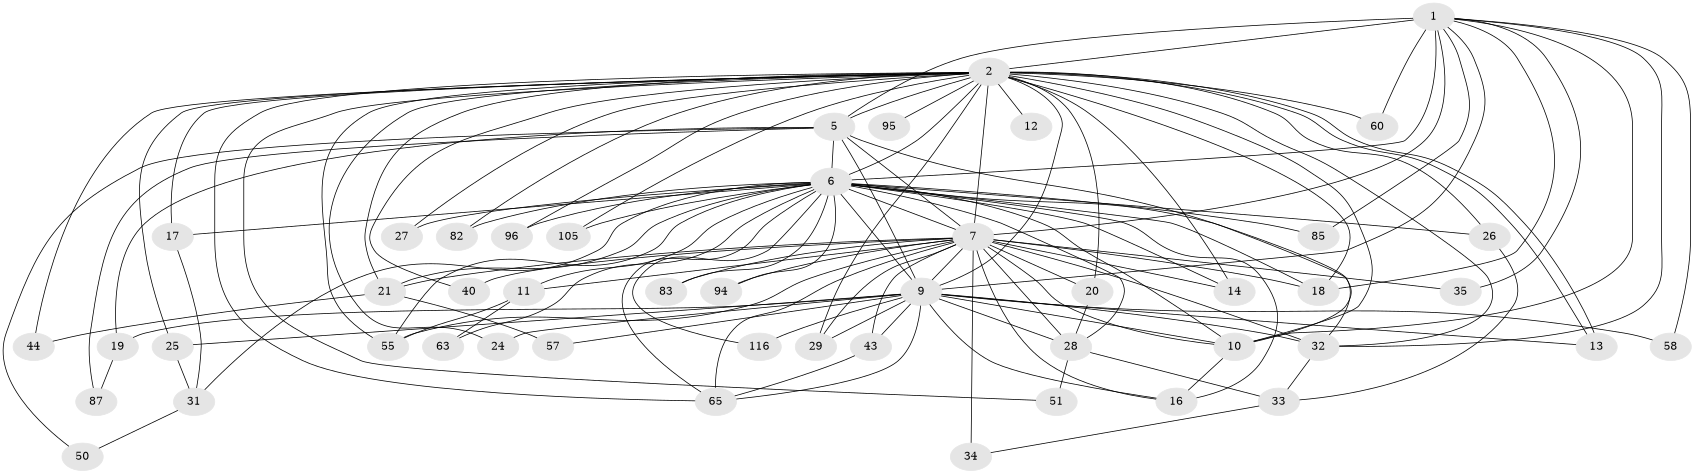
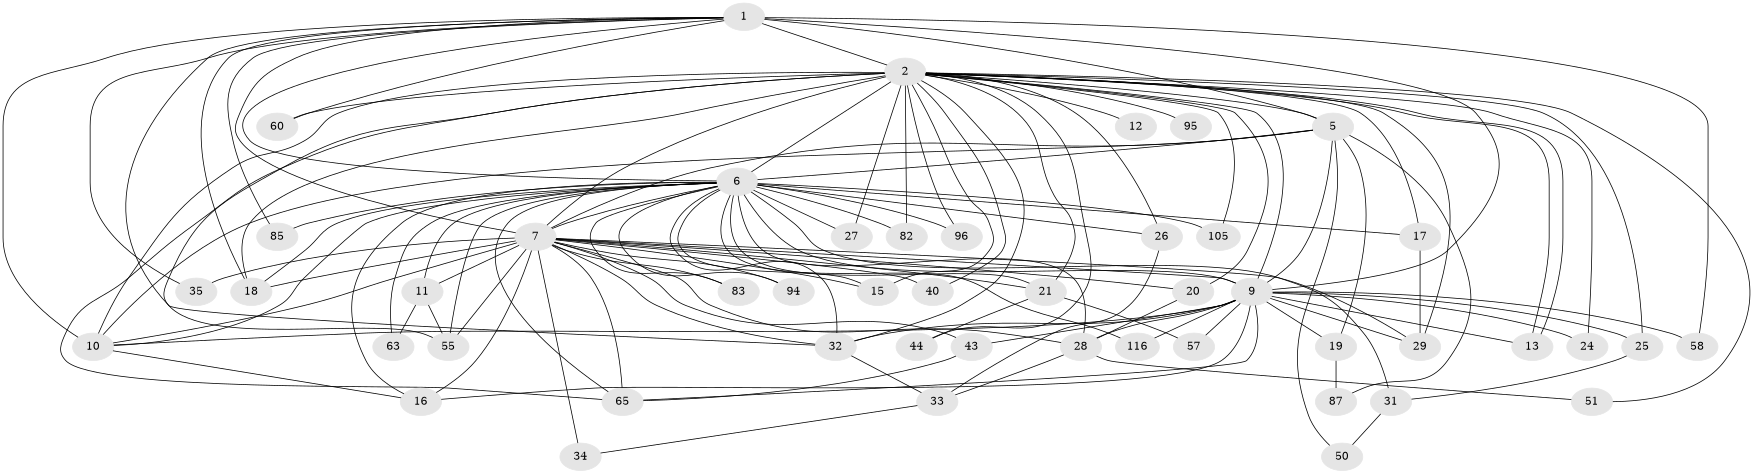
(1235, 292) -> (878, 292)
(196, 311) -> (1420, 290)
